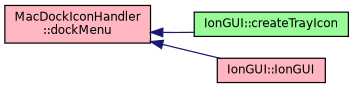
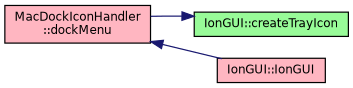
(179, 32) -> (166, 16)
